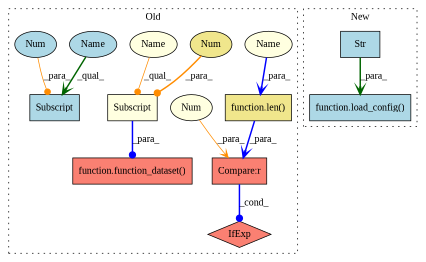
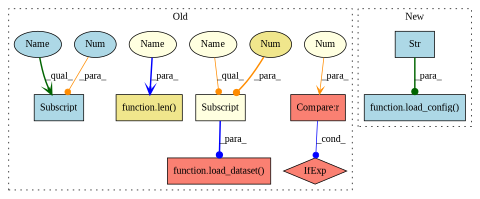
(360, 72) -> (415, 73)
(250, 136) -> none
(132, 171) -> (219, 171)
(239, 200) -> (317, 137)
